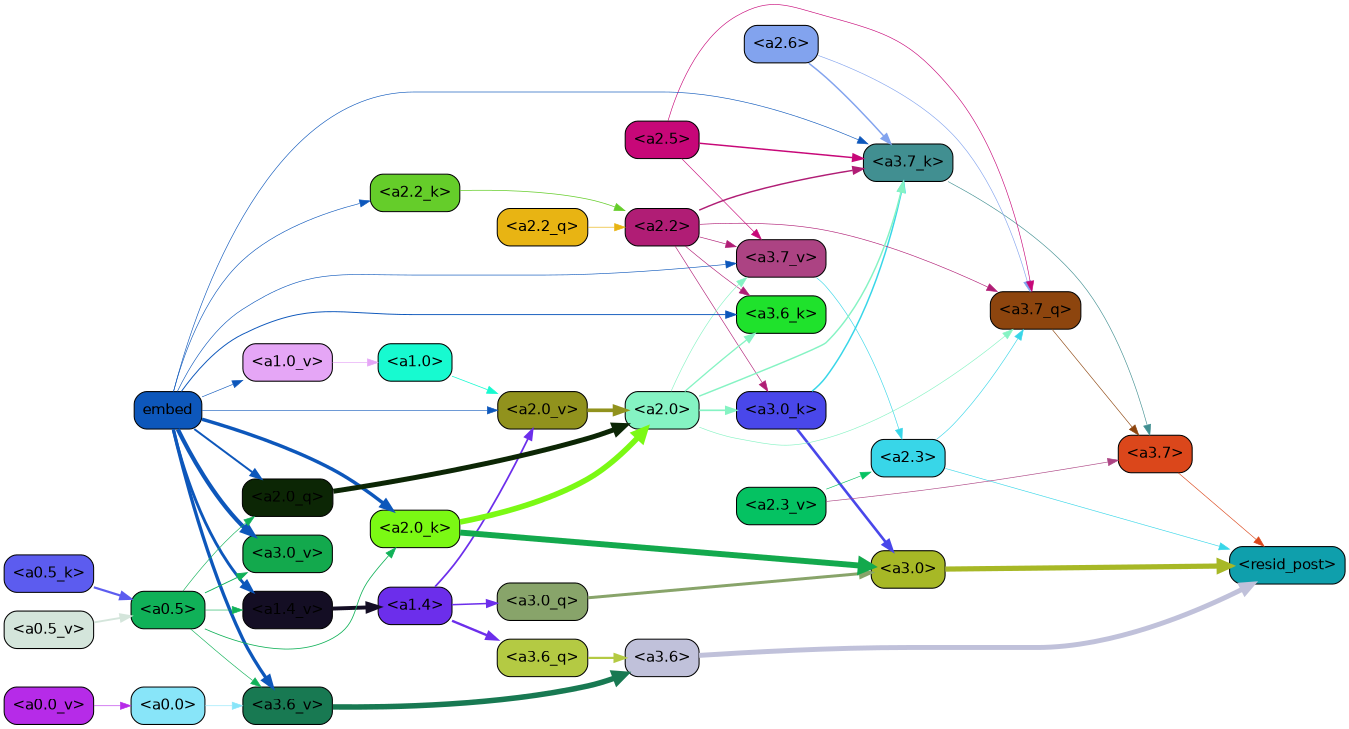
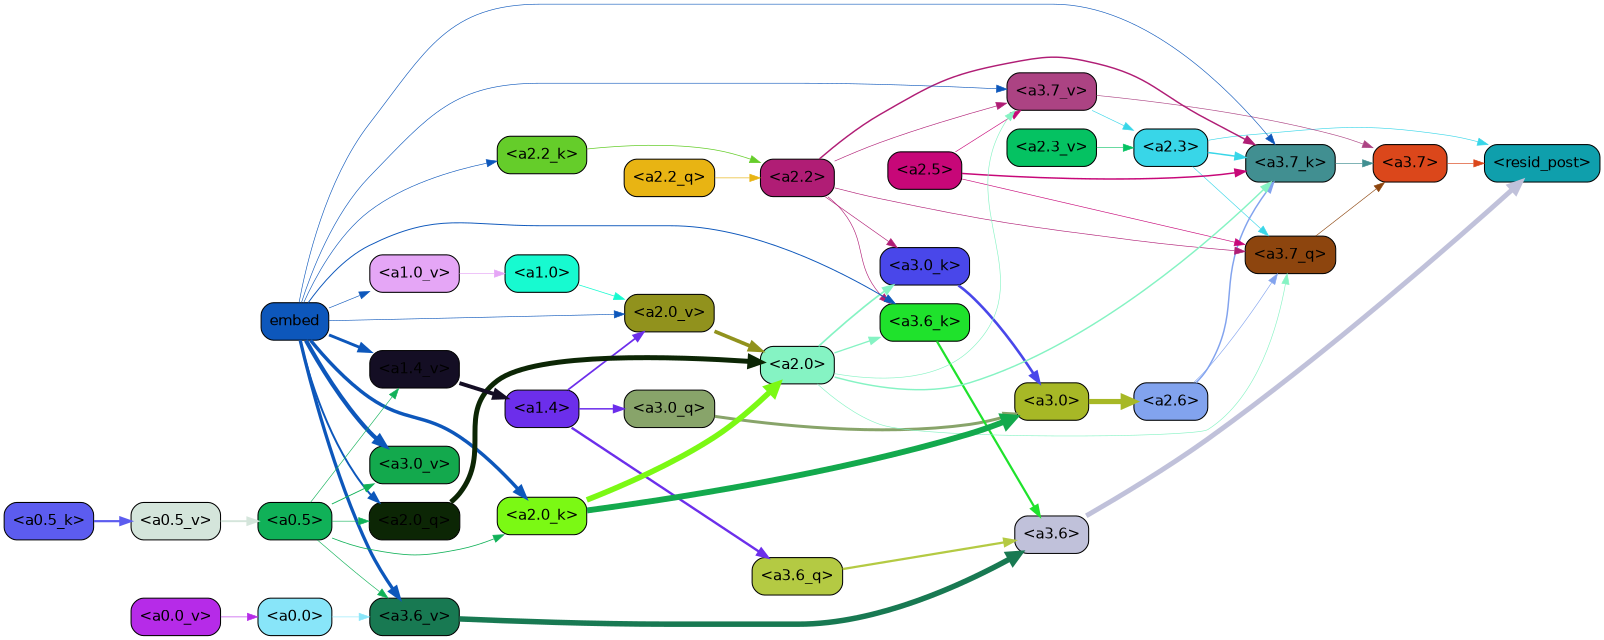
(869, 297) -> (1221, 154)
none -> (981, 416)
(967, 484) -> (1231, 113)
(1082, 568) -> (1106, 402)
(107, 591) -> (107, 521)
